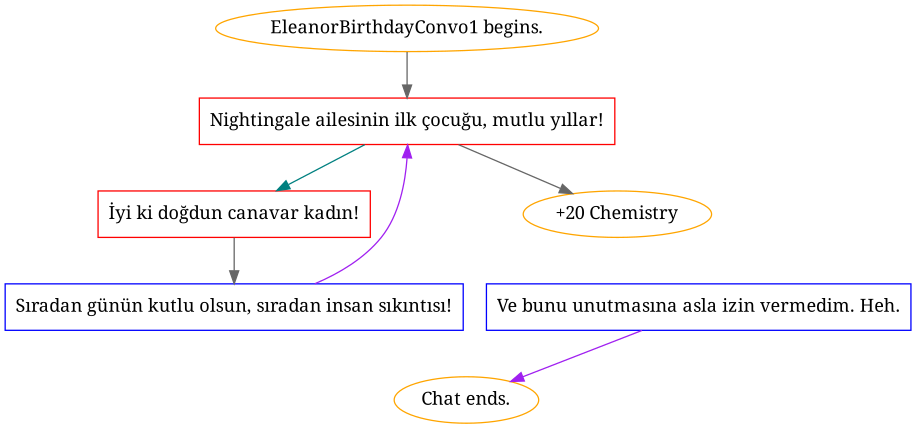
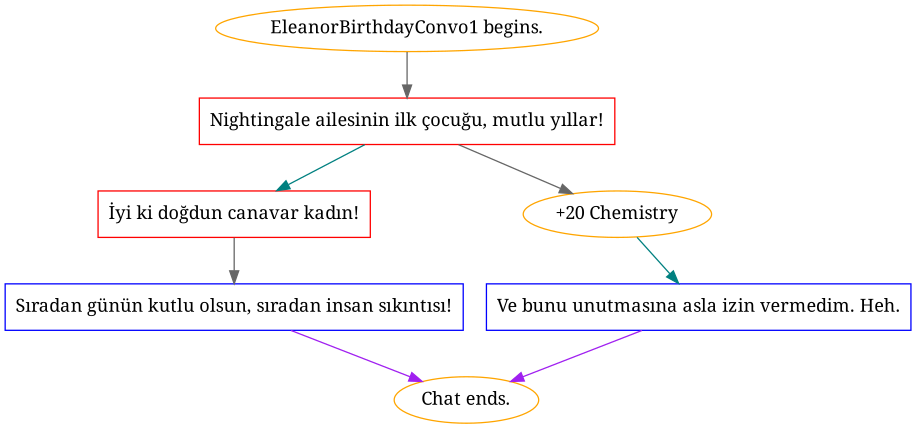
(382, 236) -> (350, 354)
none -> (653, 256)
